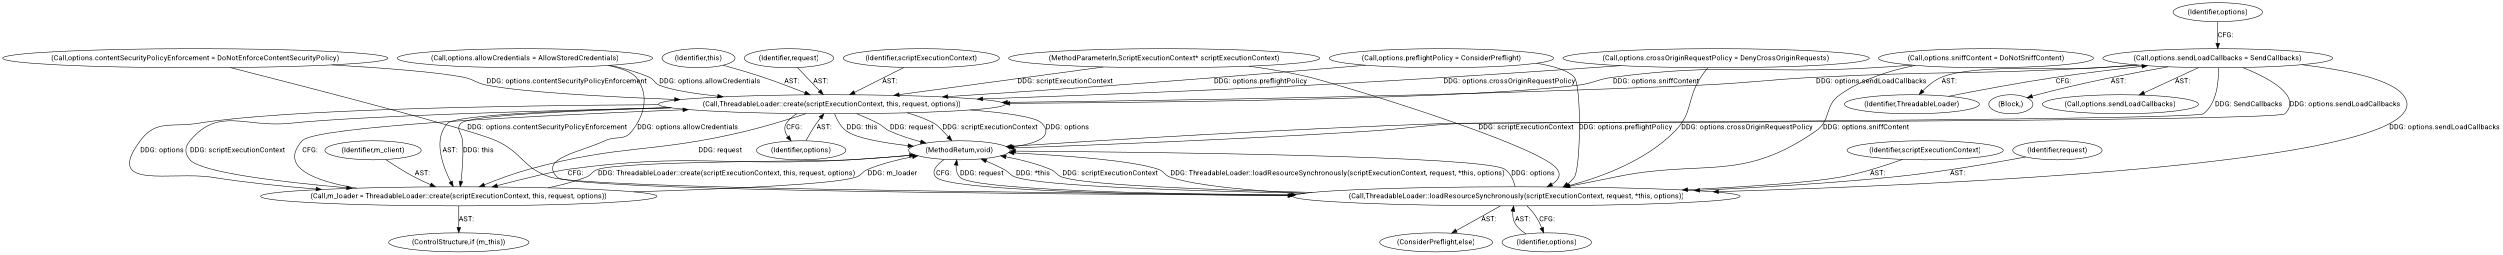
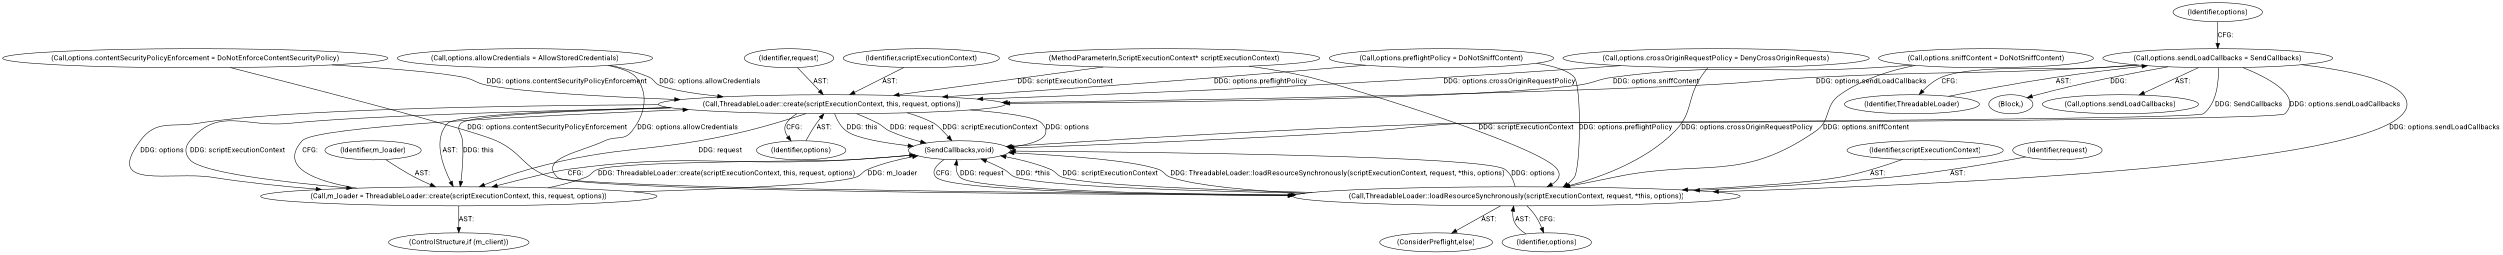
(698, 58) -> none
(1441, 58) -> (1441, 58)
(1951, 81) -> (1951, 81)
(2065, 81) -> (2065, 81)
(2120, 81) -> (2120, 81)
(373, 150) -> (373, 150)
(959, 150) -> (959, 150)
(459, 242) -> (459, 242)
